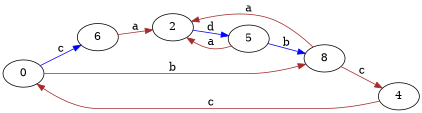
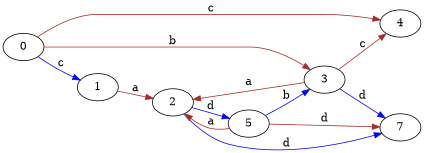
(98, 37) -> (98, 87)
(325, 58) -> (325, 80)
(209, 108) -> (203, 14)
none -> (400, 127)
